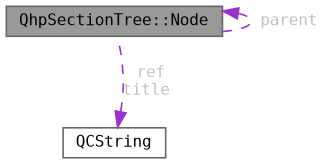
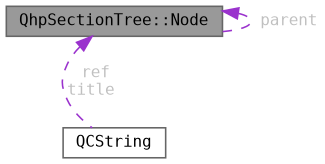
(123, 74) -> (63, 90)
